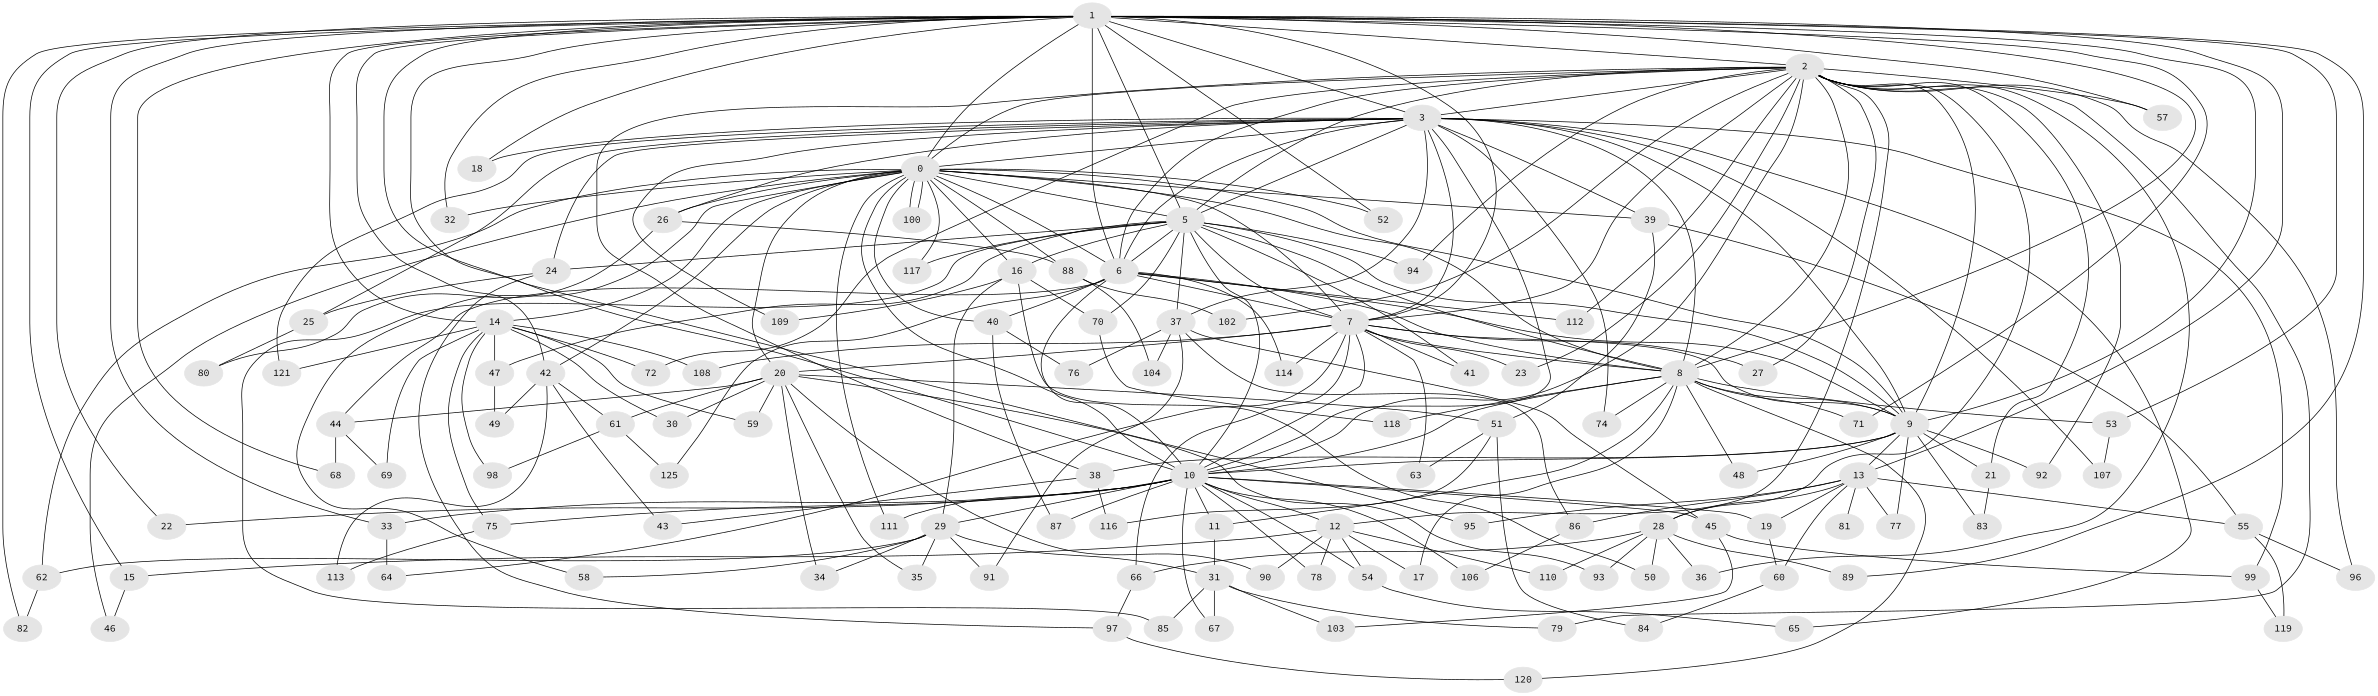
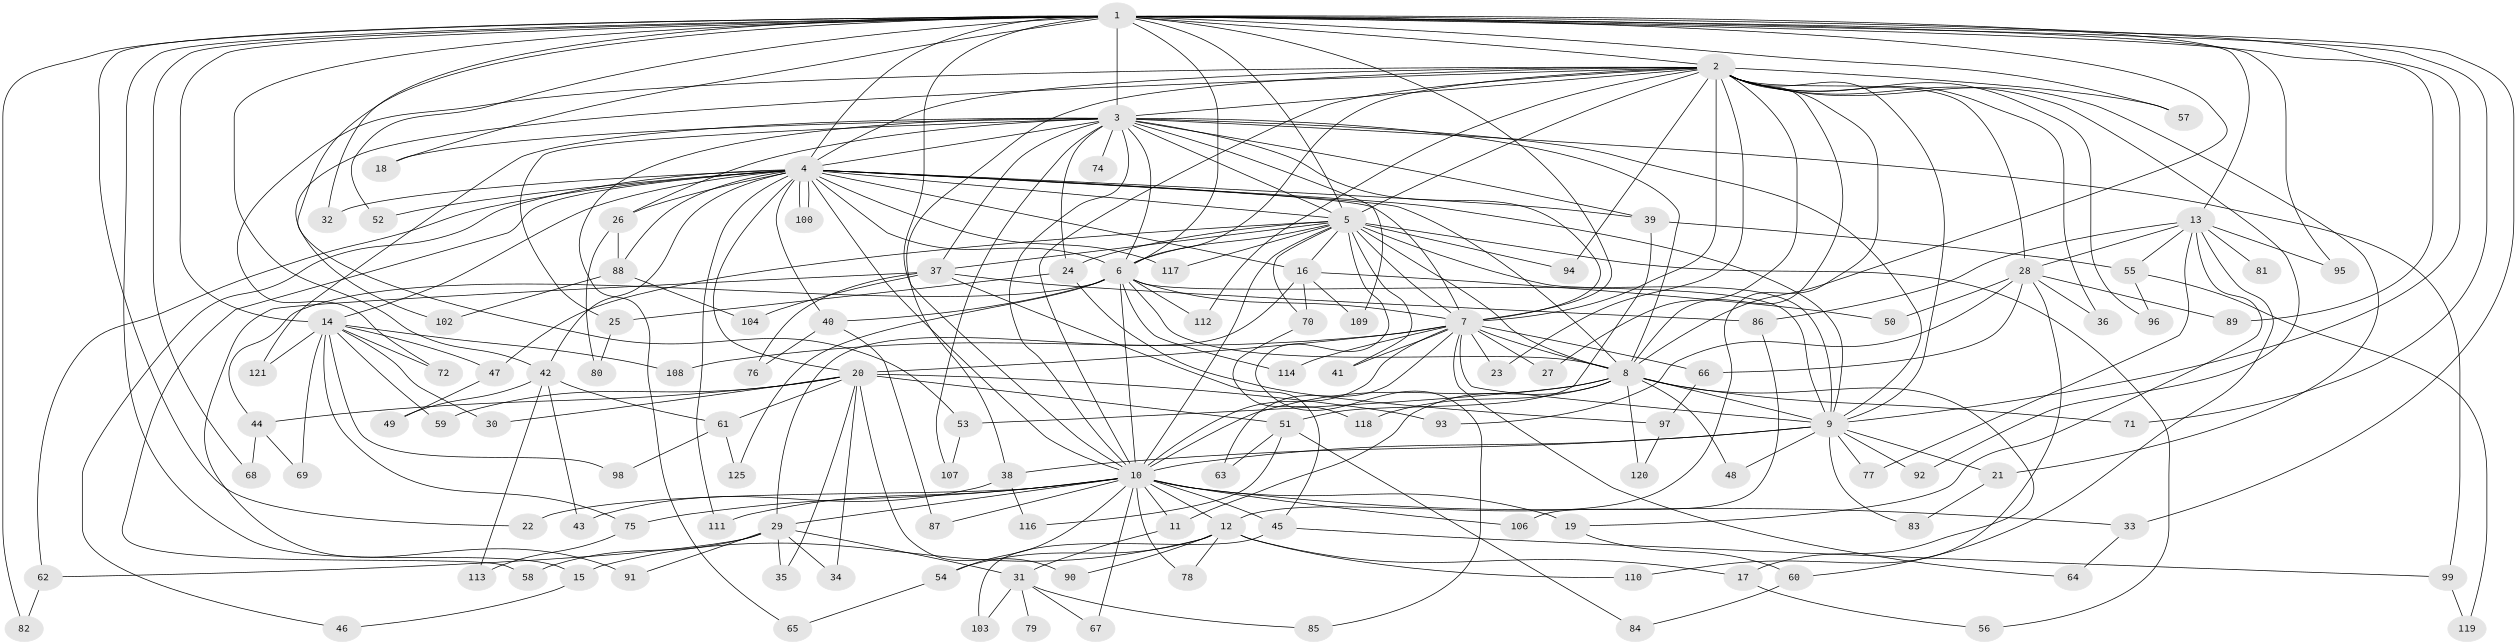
(921, 169) -> (804, 169)
(1641, 399) -> none
(1885, 449) -> none
(2309, 531) -> none
none -> (1984, 629)
